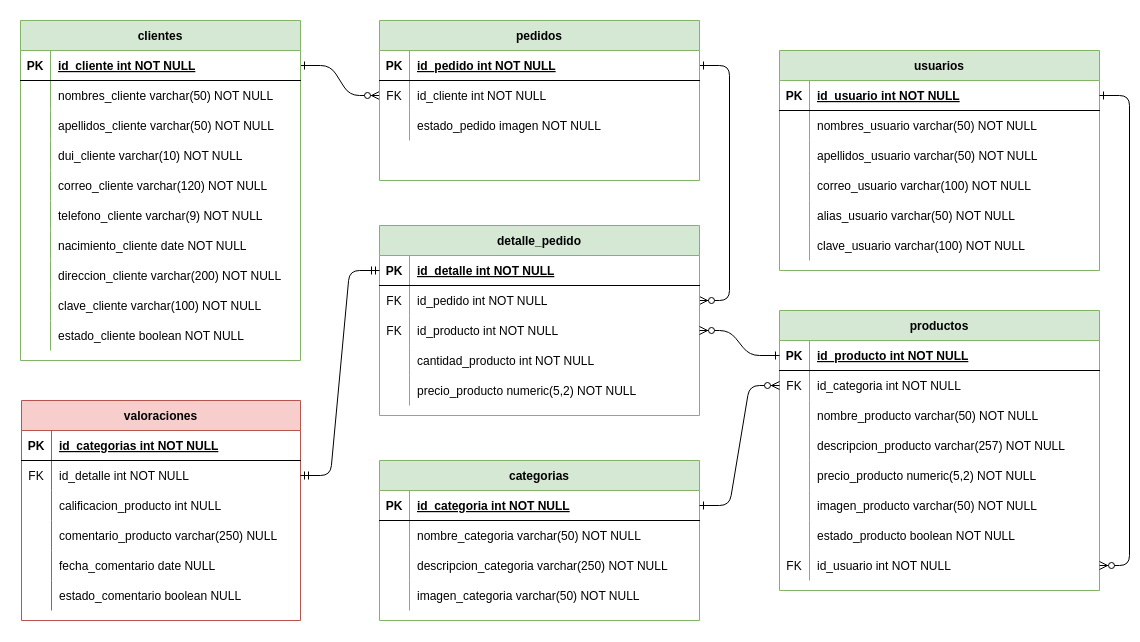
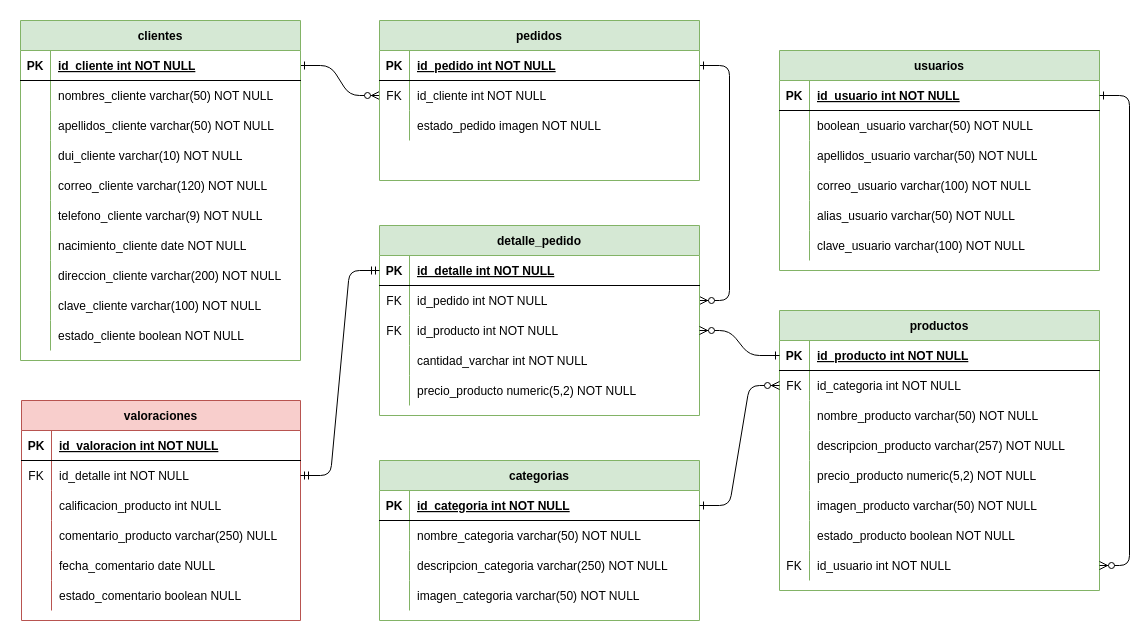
(932, 126) -> (930, 126)
(510, 361) -> (507, 361)
(137, 446) -> (135, 446)
